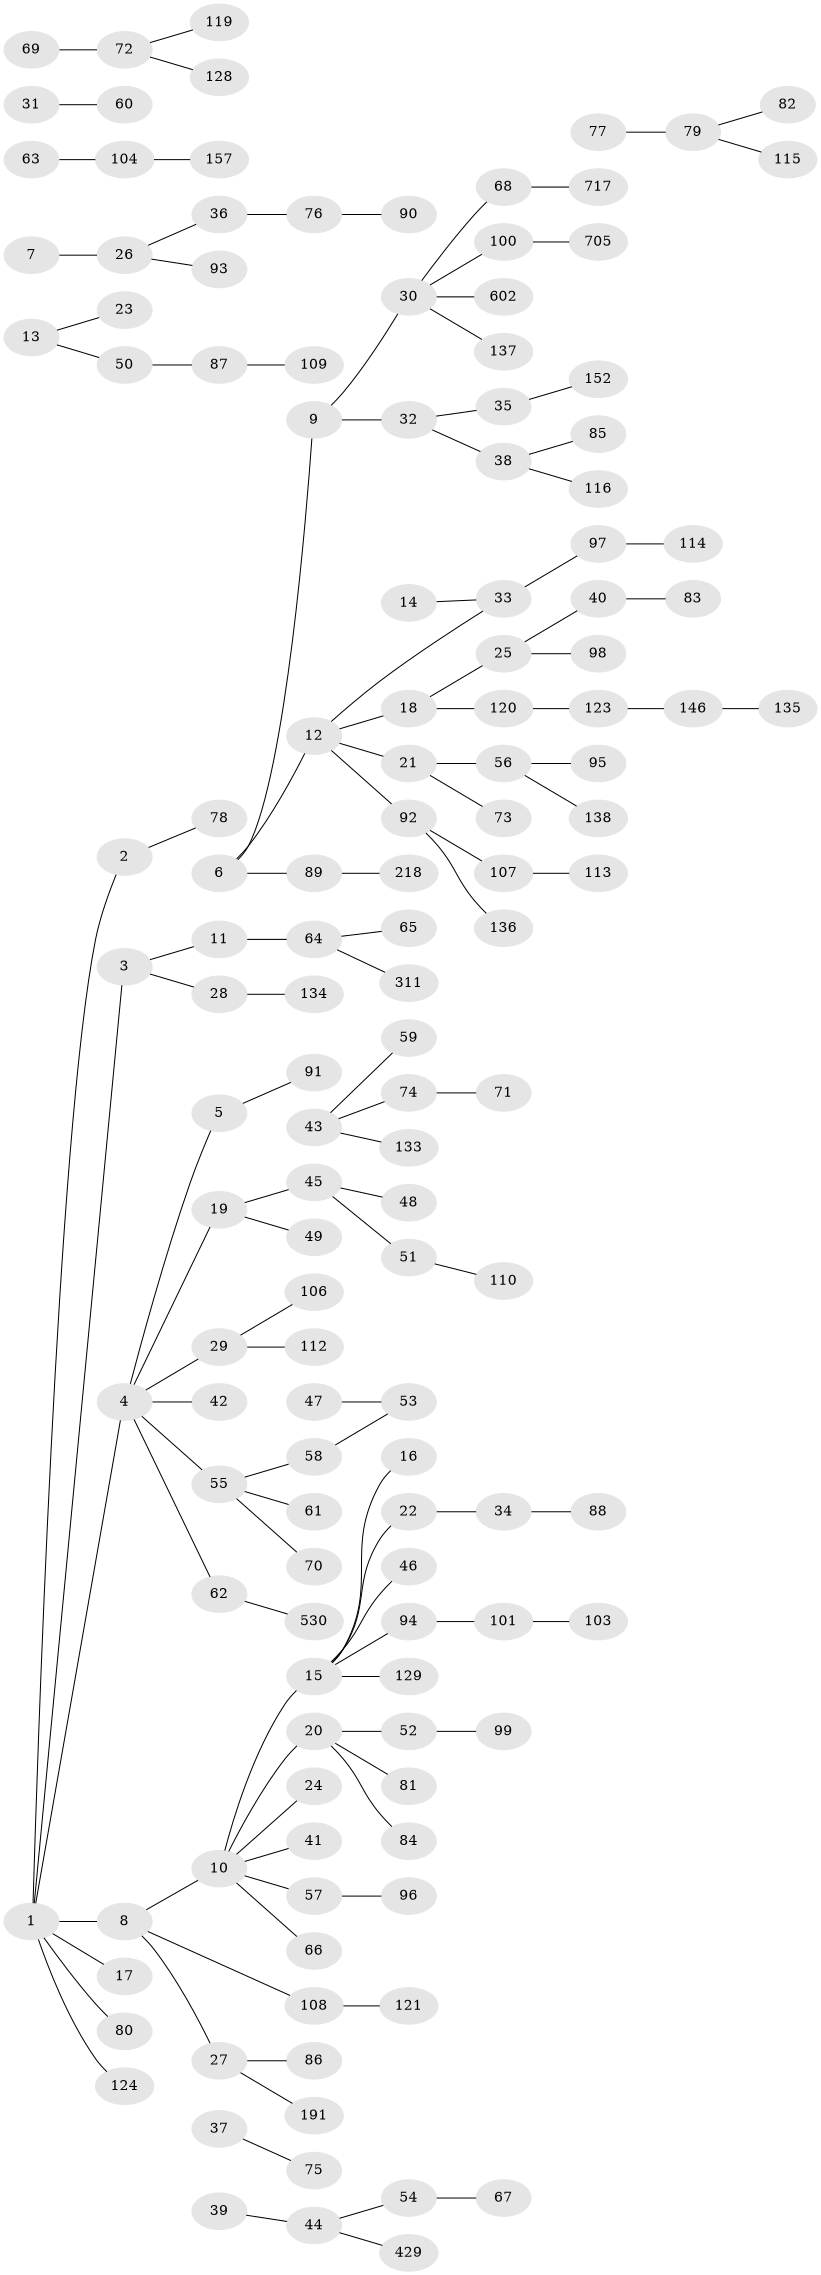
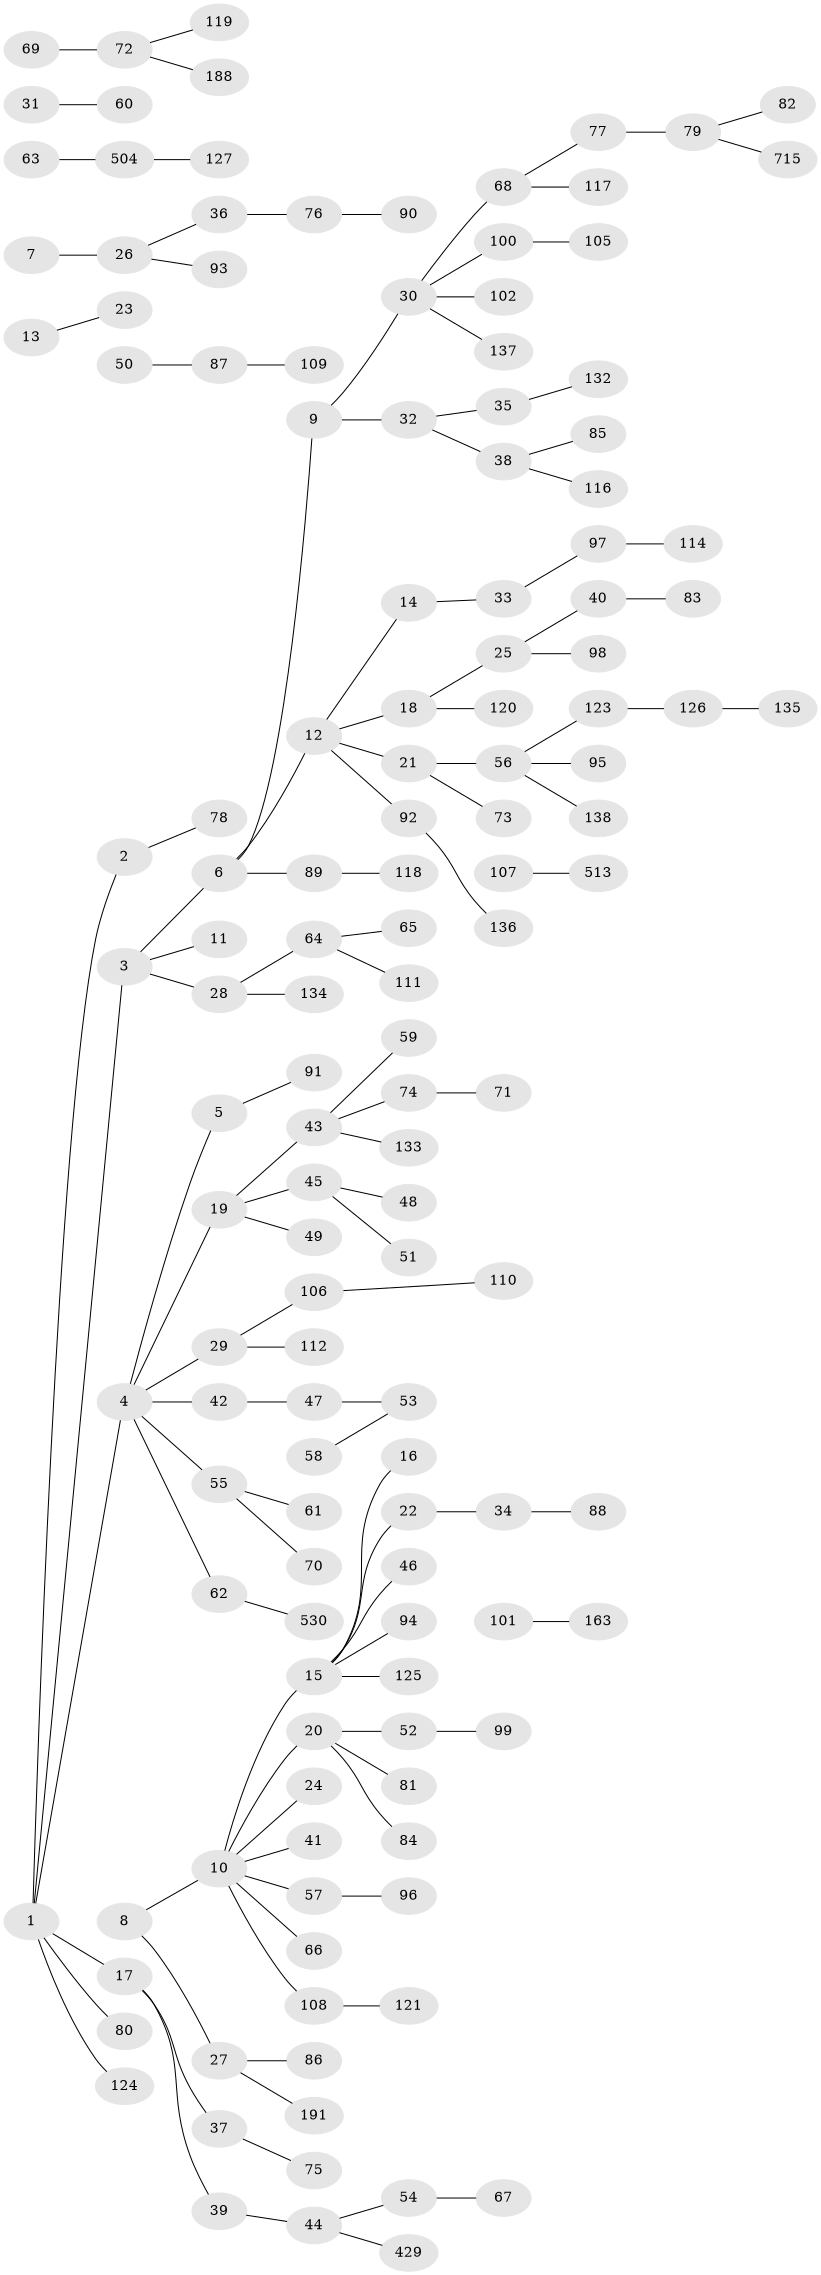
(219, 77) -> (219, 77)
(125, 160) -> (125, 160)
(219, 160) -> (219, 160)
none -> (551, 160)
(788, 160) -> (788, 160)
(598, 187) -> (598, 187)
(598, 242) -> (598, 242)
(504, 297) -> (504, 297)
(78, 351) -> none
(598, 379) -> (598, 379)
(405, 663) -> (362, 669)
(551, 709) -> (551, 736)
(693, 709) -> (693, 709)
(456, 846) -> none
(409, 873) -> (409, 873)
(598, 873) -> (598, 873)
none -> (172, 920)
(267, 939) -> (267, 967)
(409, 983) -> (409, 983)
none -> (267, 1169)
(456, 1269) -> (409, 1287)
none -> (267, 1402)
(267, 1471) -> none
(455, 1622) -> none
(598, 1622) -> (598, 1622)
(409, 1676) -> (409, 1676)
(78, 1922) -> none
(219, 1963) -> (259, 1941)
none -> (182, 2071)
none -> (177, 2091)
